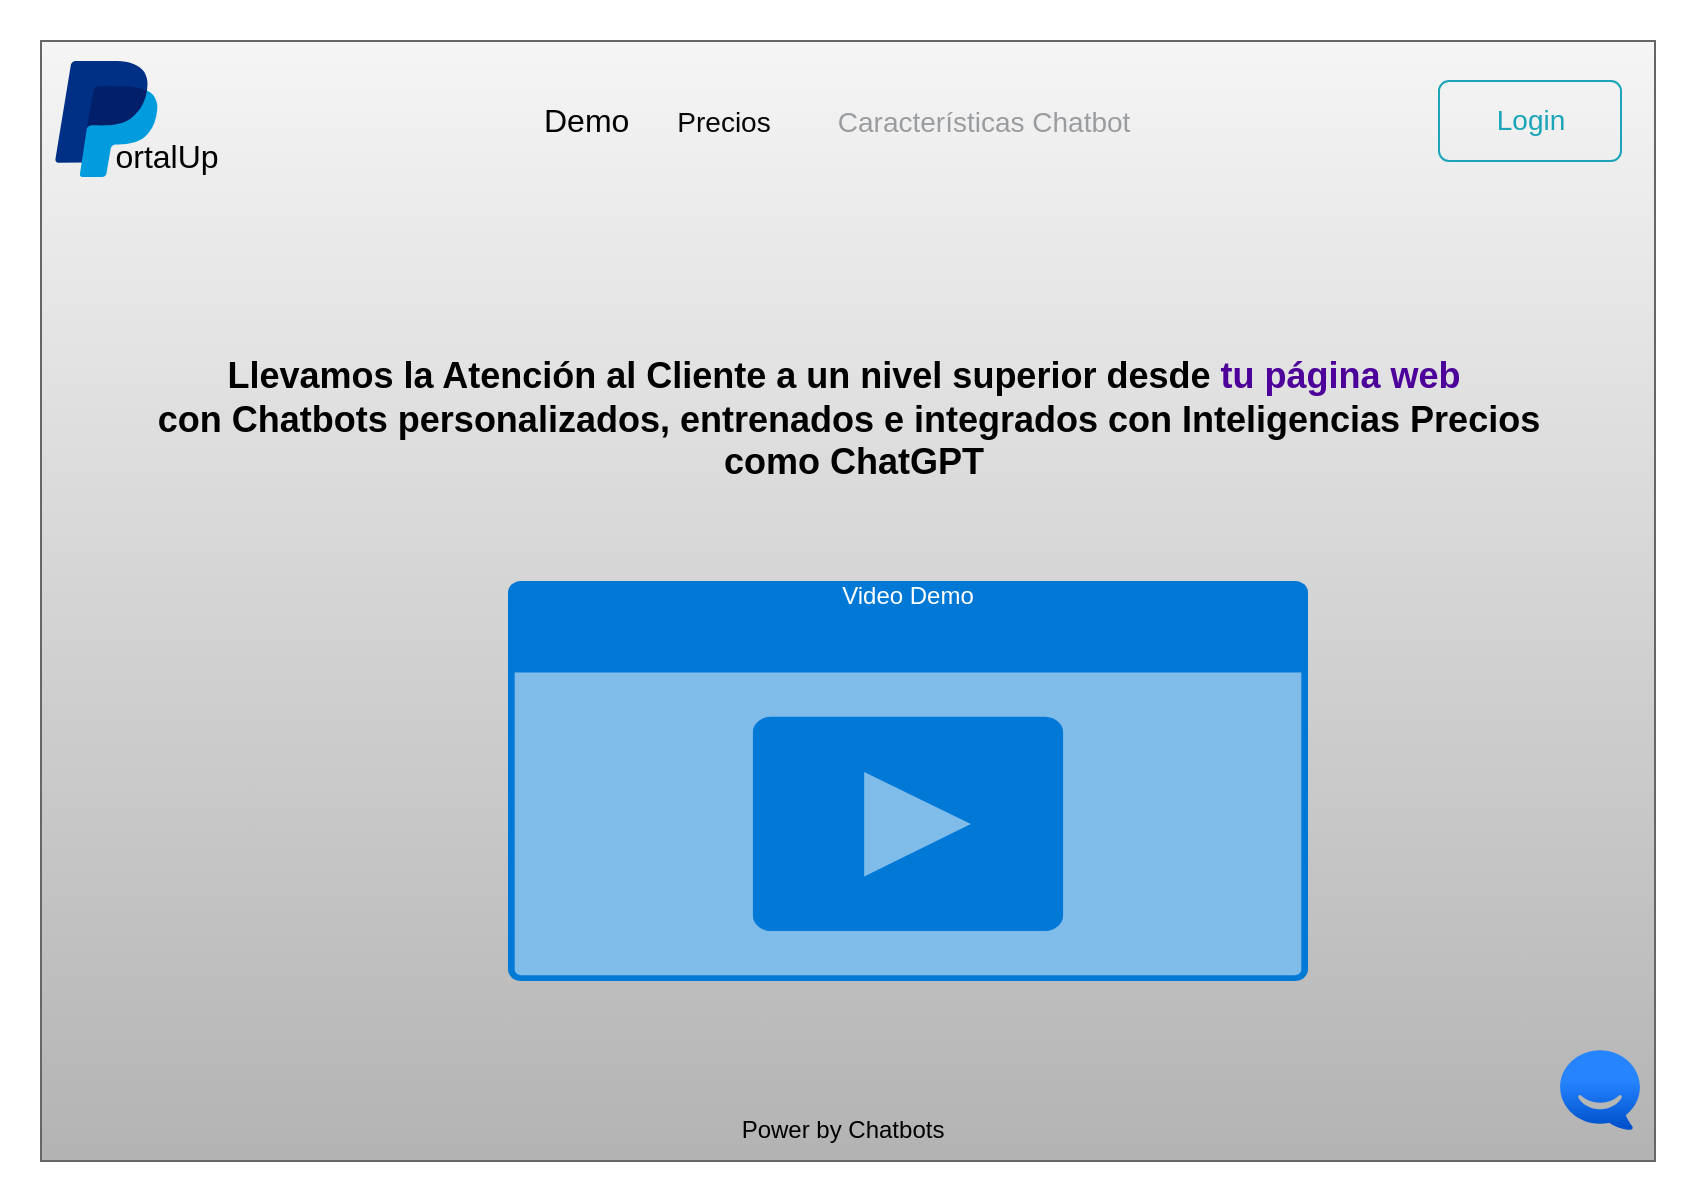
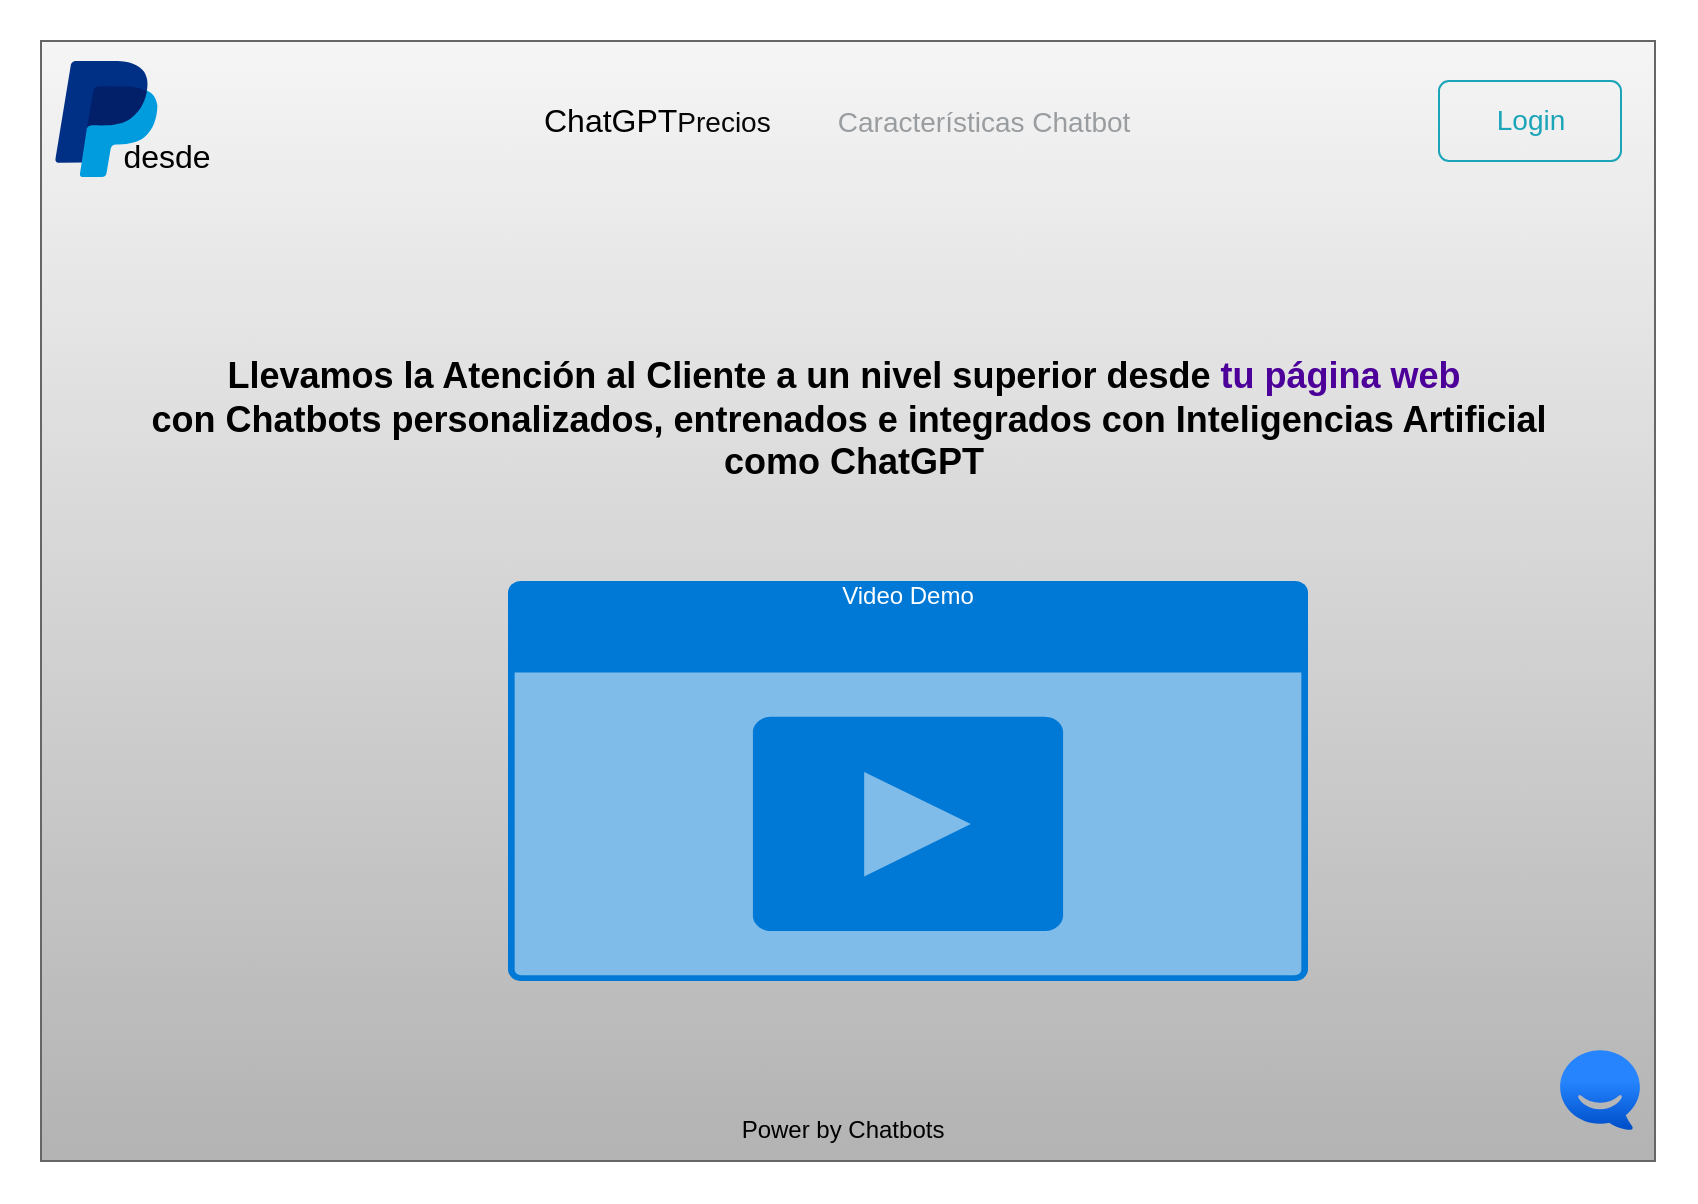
(581, 121) -> (608, 121)
(168, 157) -> (168, 157)
(850, 421) -> (850, 421)
